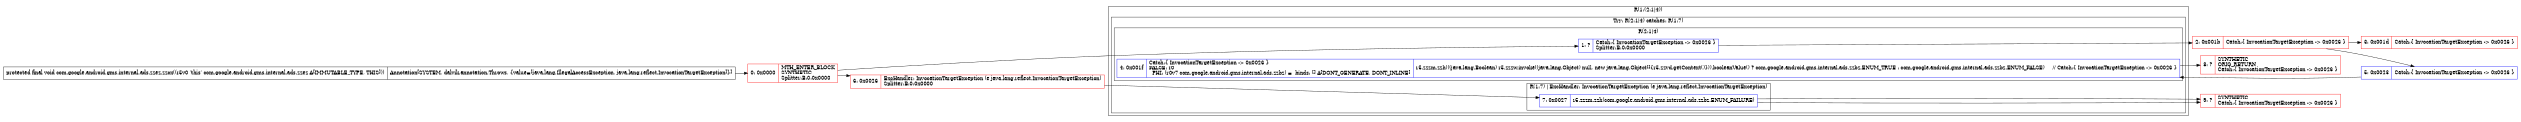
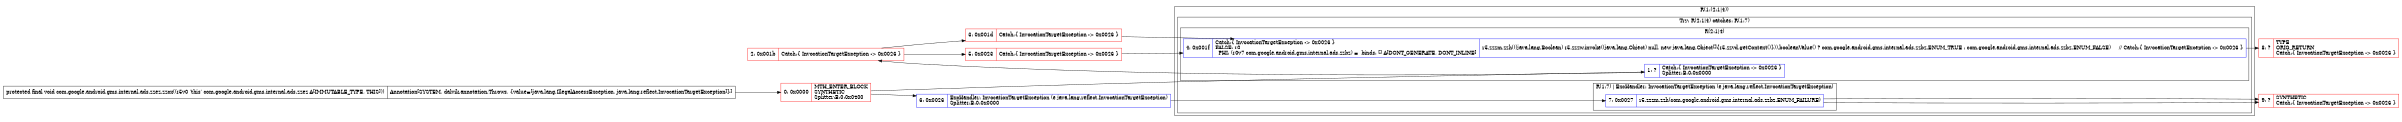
none -> (1171, 38)
(2233, 59) -> (2283, 43)
(2439, 73) -> (1044, 54)
(806, 78) -> (839, 97)
(977, 82) -> (1044, 101)
